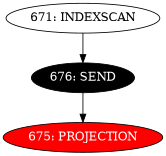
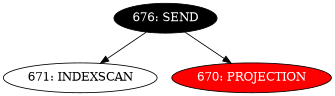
(83, 44) -> (127, 45)
(83, 137) -> (252, 78)
